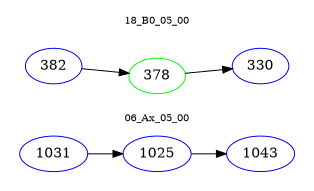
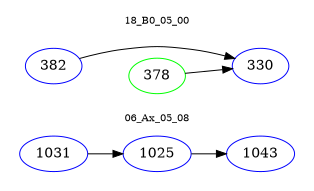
(100, 71) -> (152, 47)
(157, 119) -> (157, 119)
